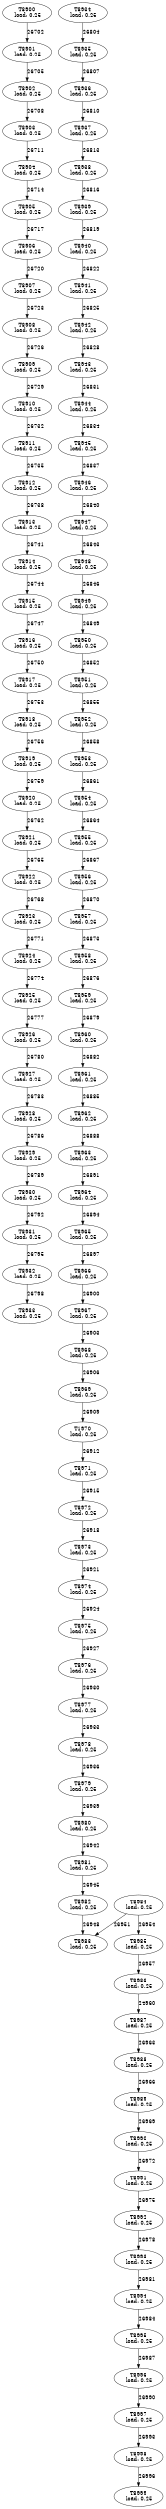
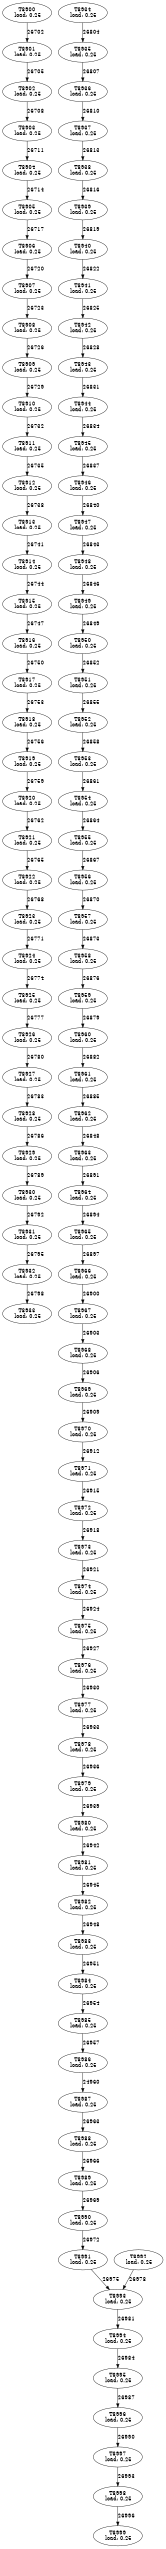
(91, 1136) -> (91, 1136)
(83, 1432) -> (83, 1432)
(112, 1924) -> (83, 1962)
(139, 2199) -> (99, 2278)
